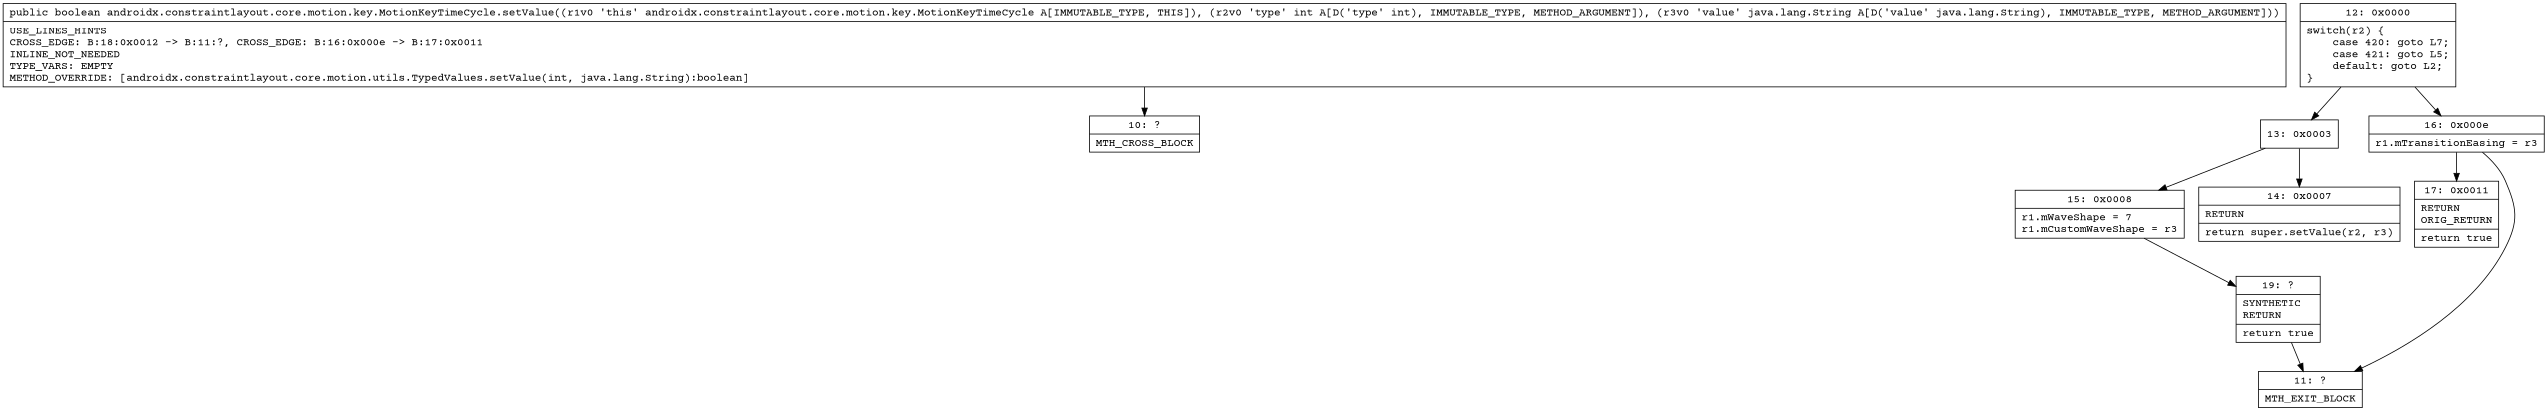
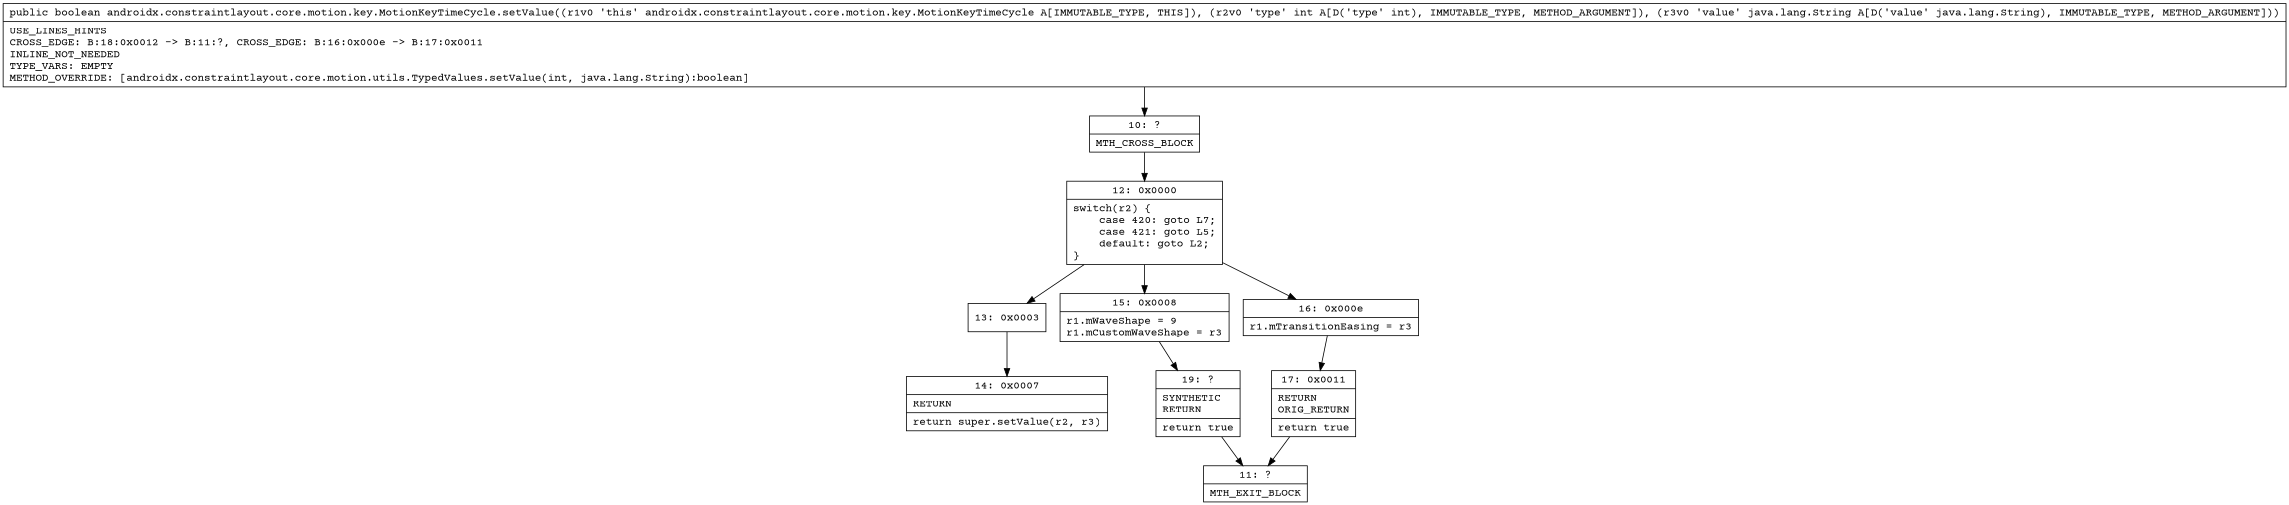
none -> (1145, 163)
(2216, 168) -> (1145, 275)
(2077, 217) -> (1122, 320)
(2482, 282) -> (1281, 448)
